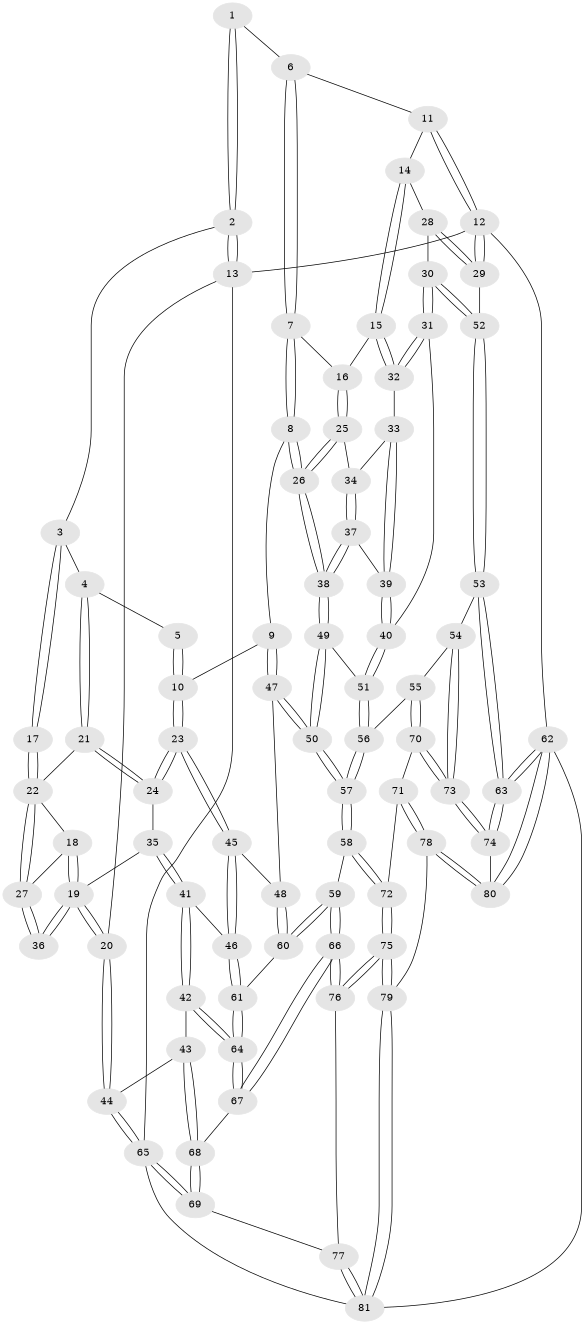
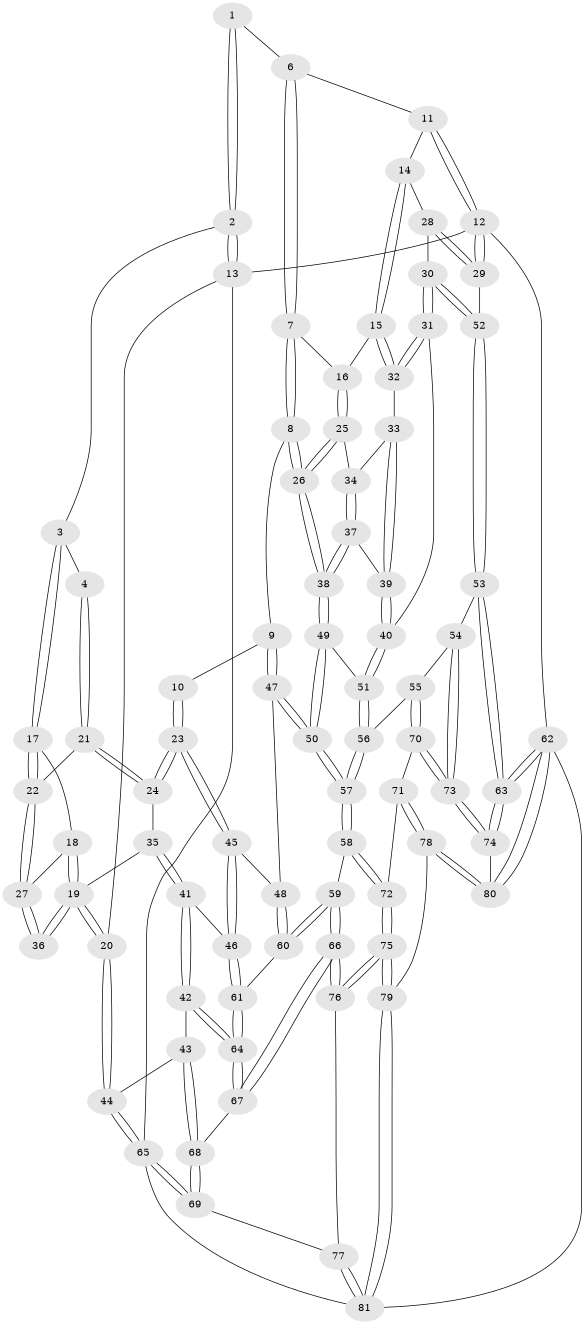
(178, 636) -> none
(53, 817) -> (63, 788)
